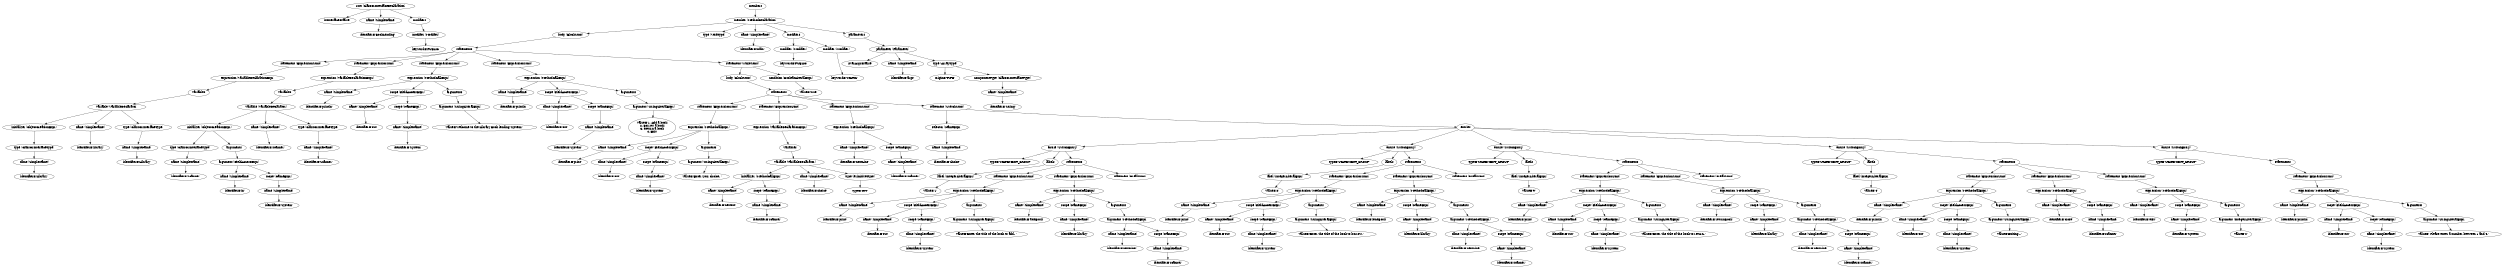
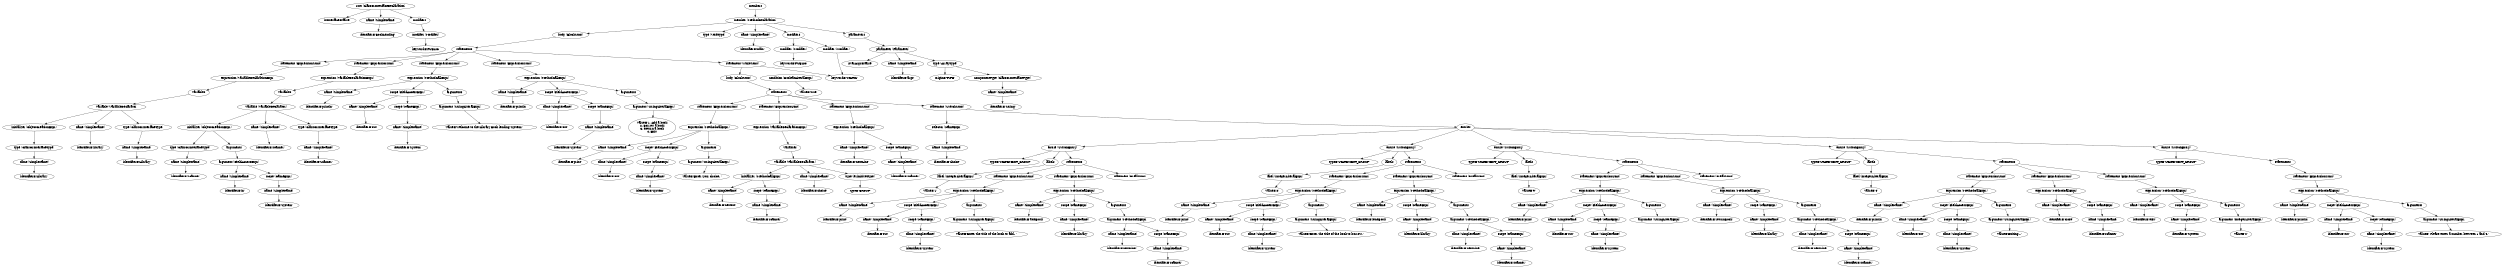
(765, 71) -> (794, 71)
(860, 191) -> (860, 191)
(1674, 234) -> none
